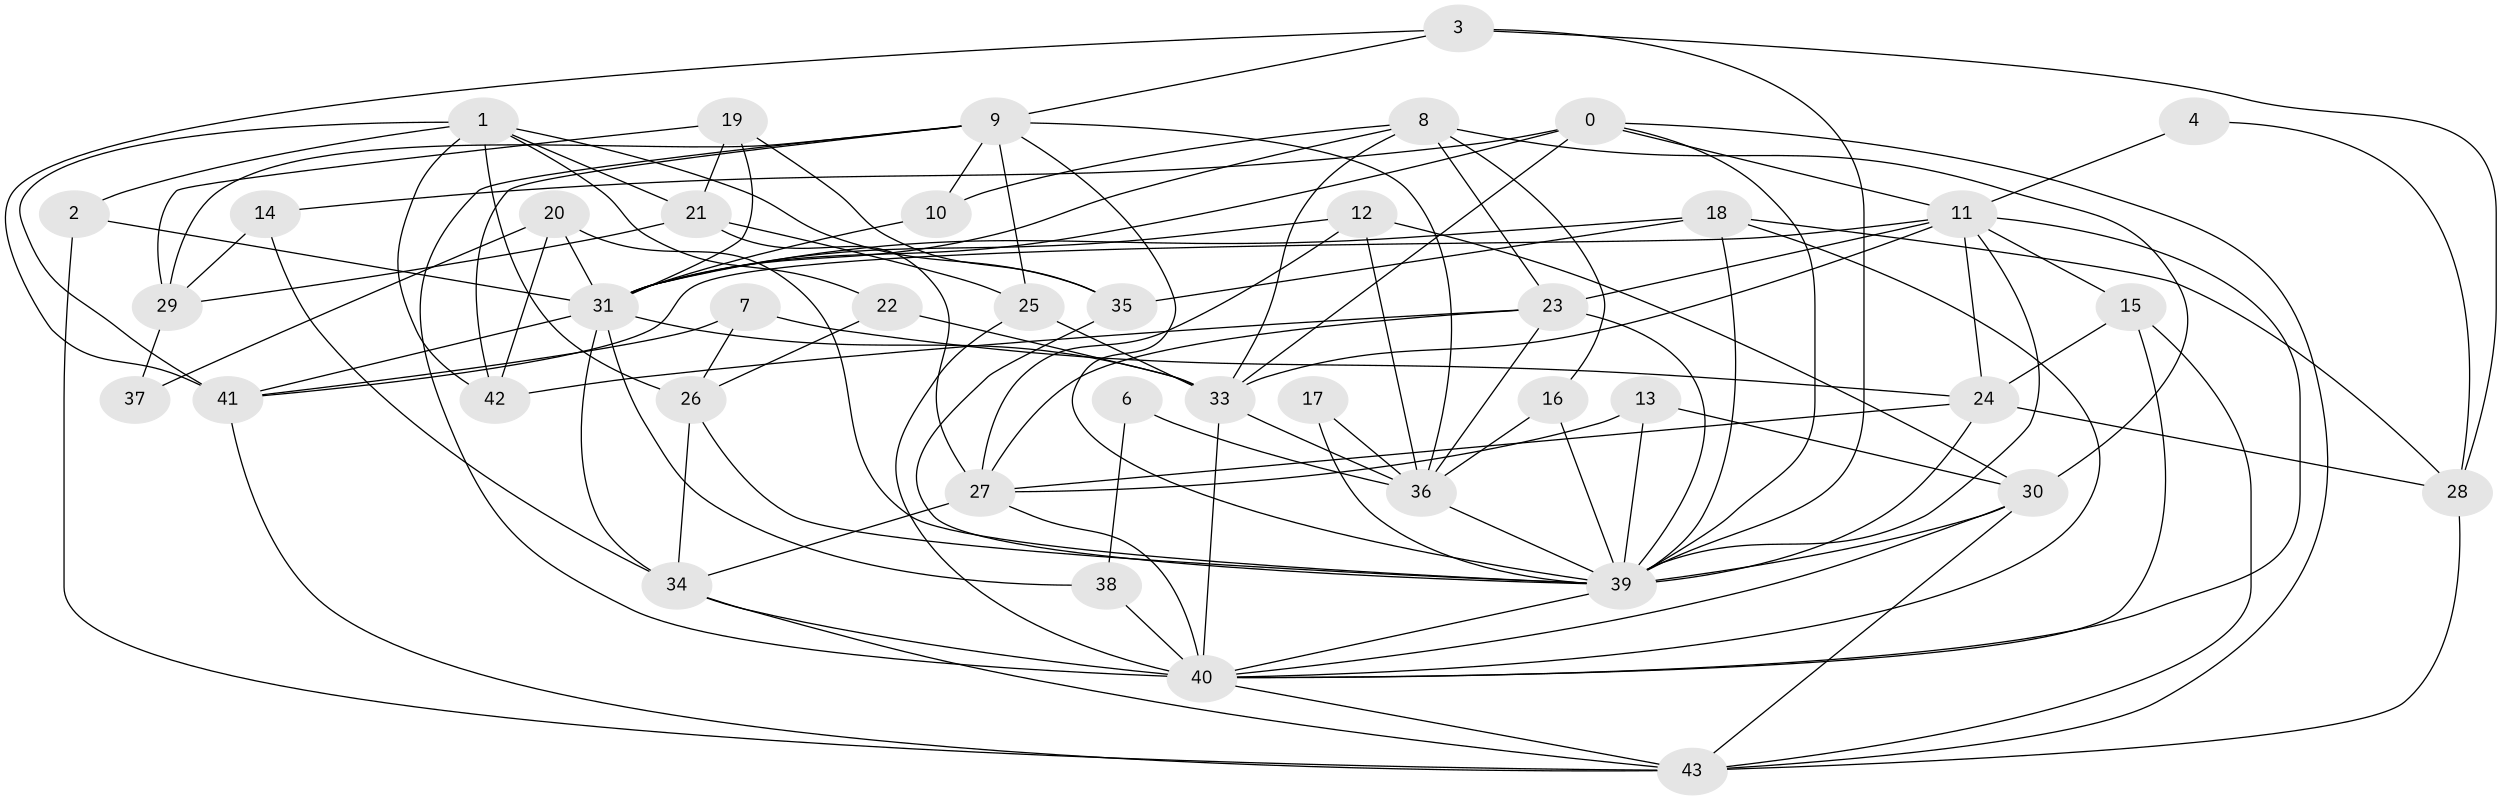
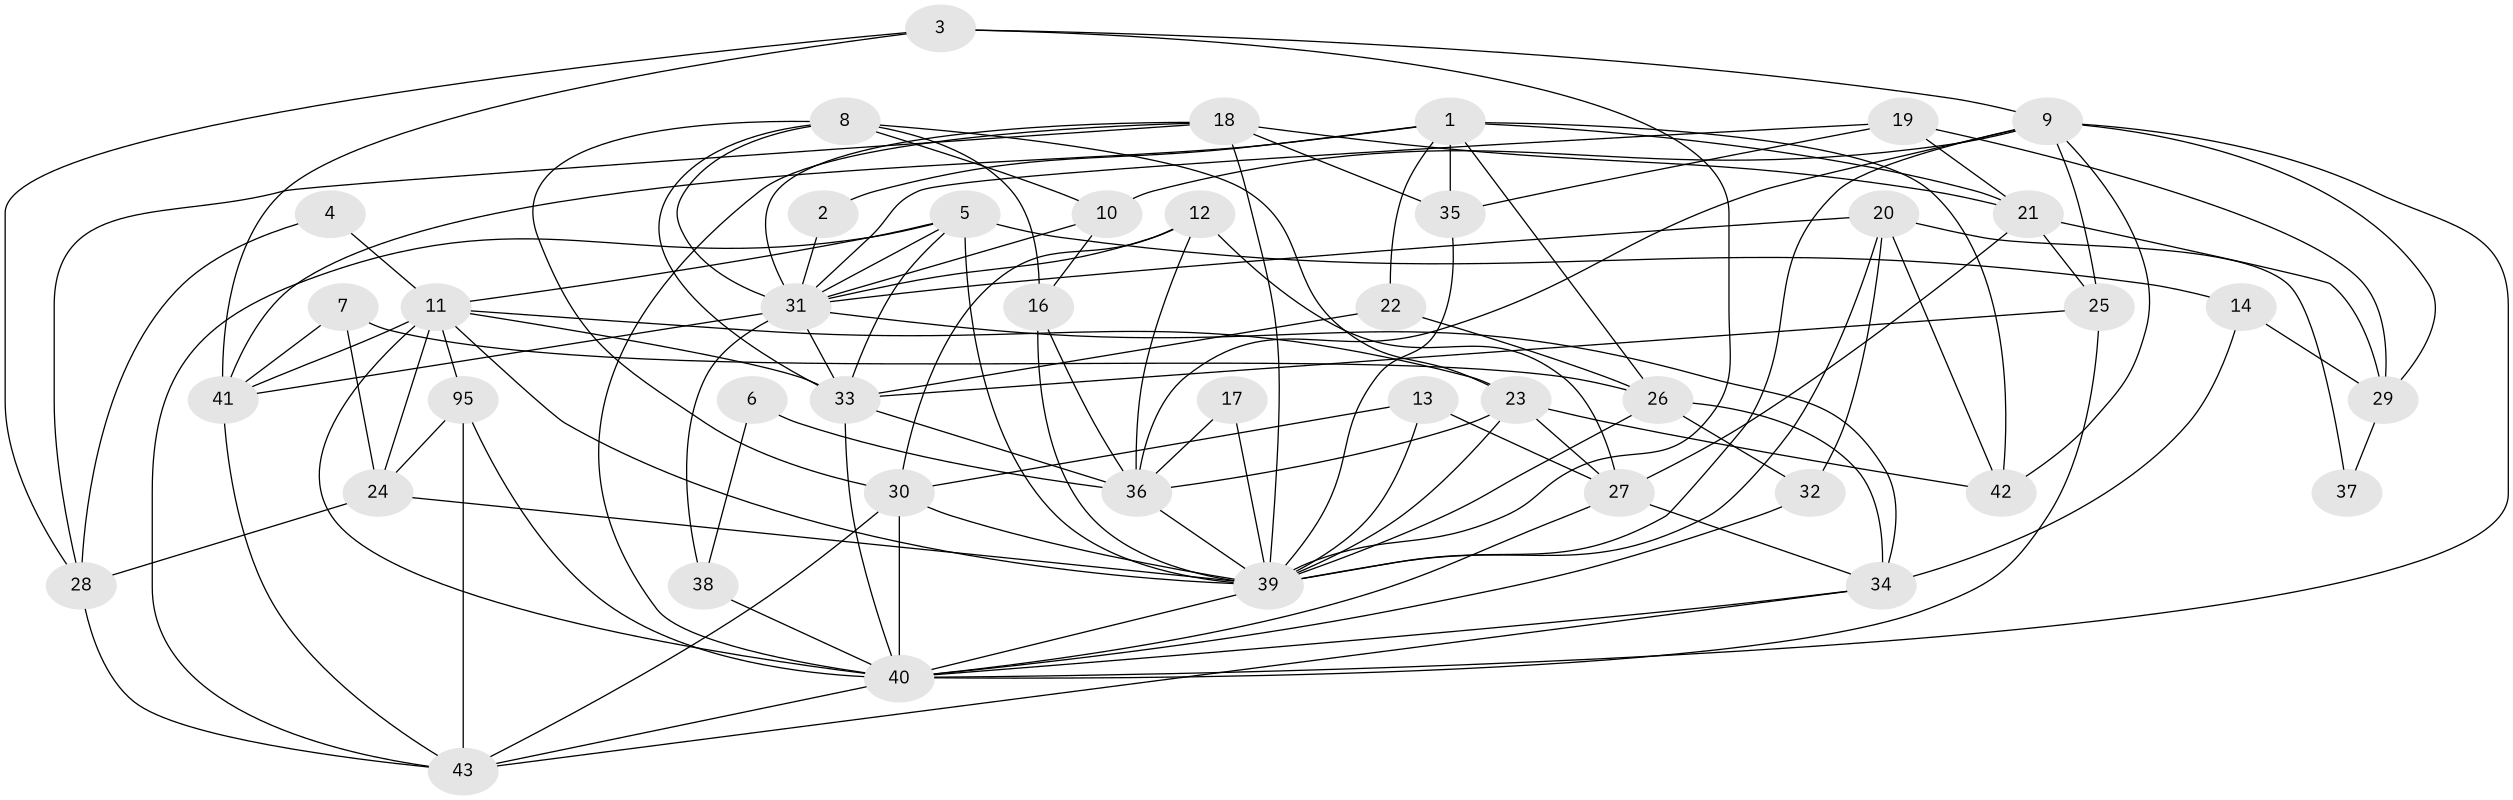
(1590, 121) -> (965, 214)
none -> (1739, 168)
none -> (1067, 268)
(2131, 307) -> (463, 400)
(1576, 438) -> none
none -> (1810, 493)
(671, 732) -> none
